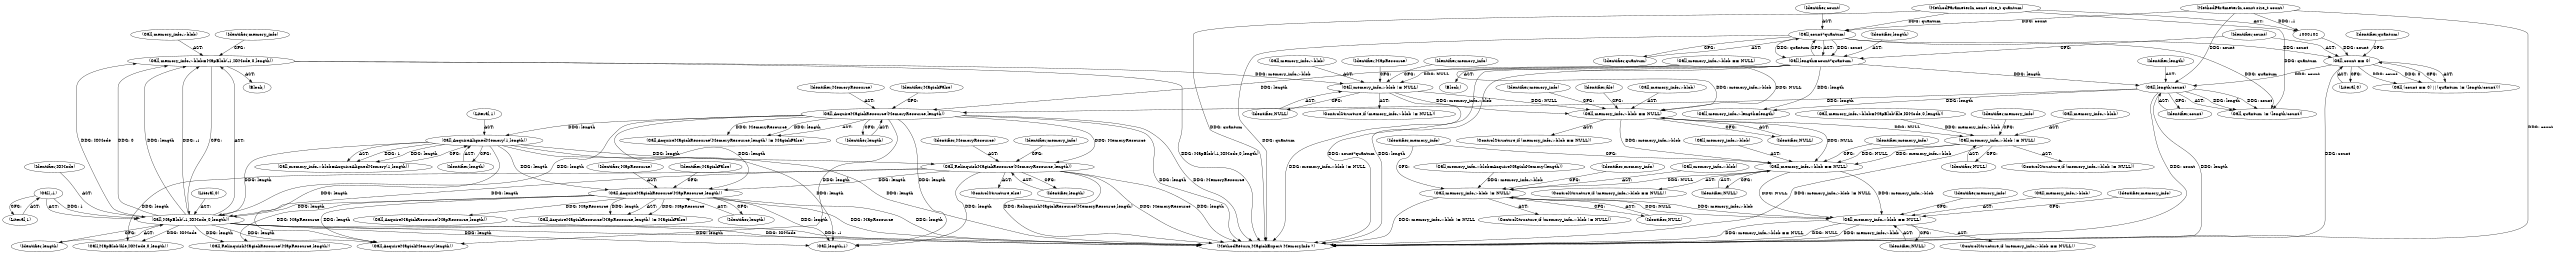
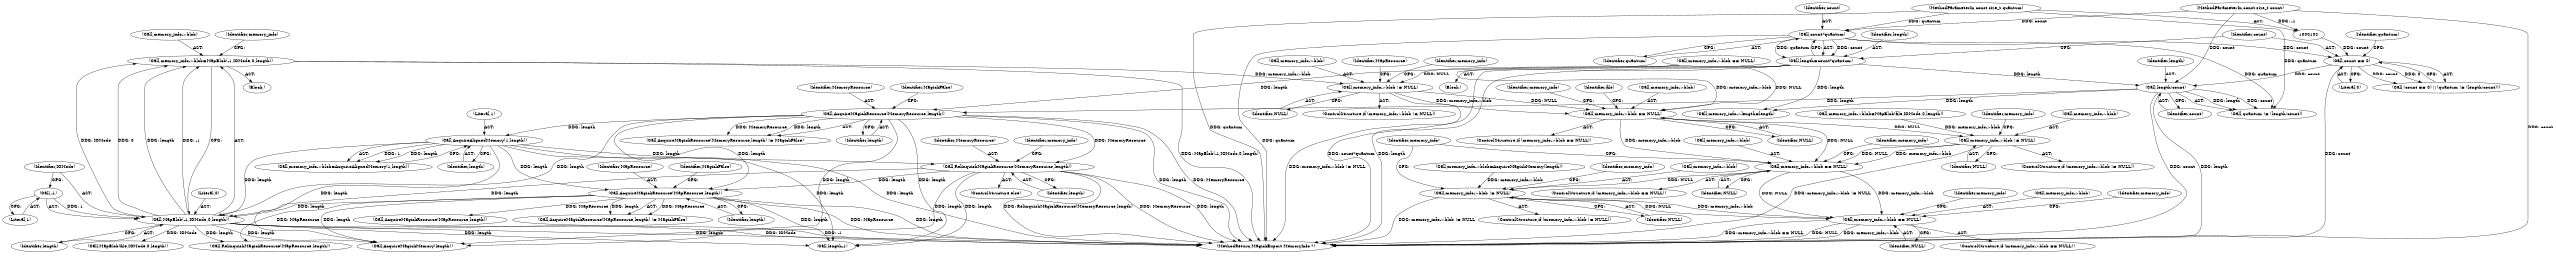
(513, 173) -> (699, 238)
none -> (52, 179)
